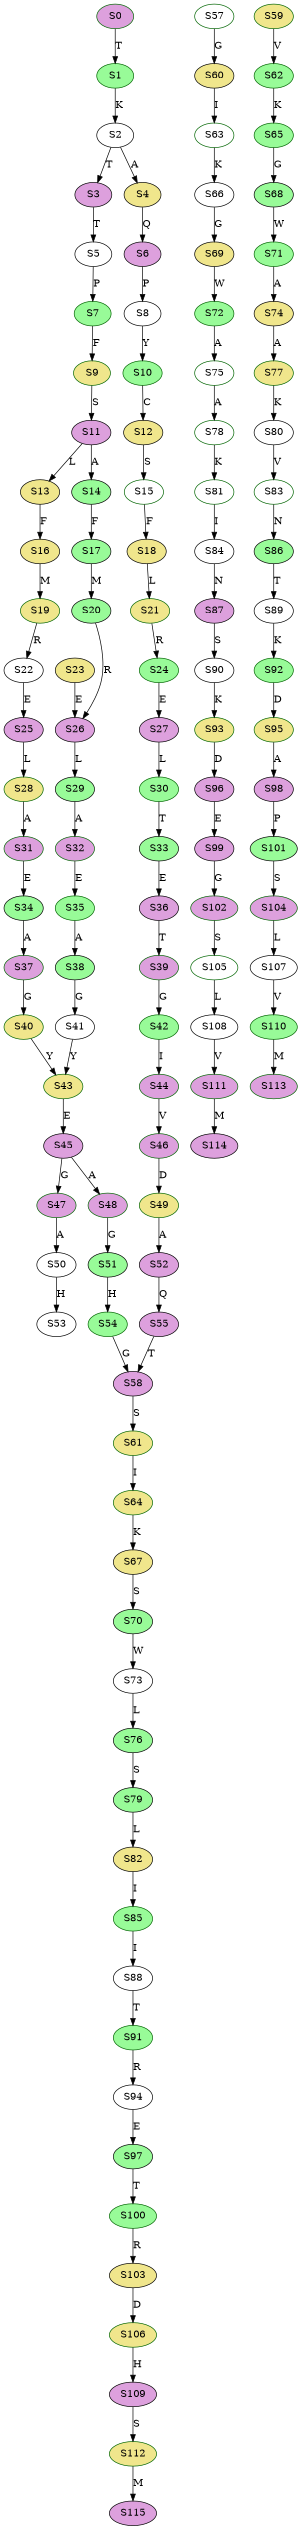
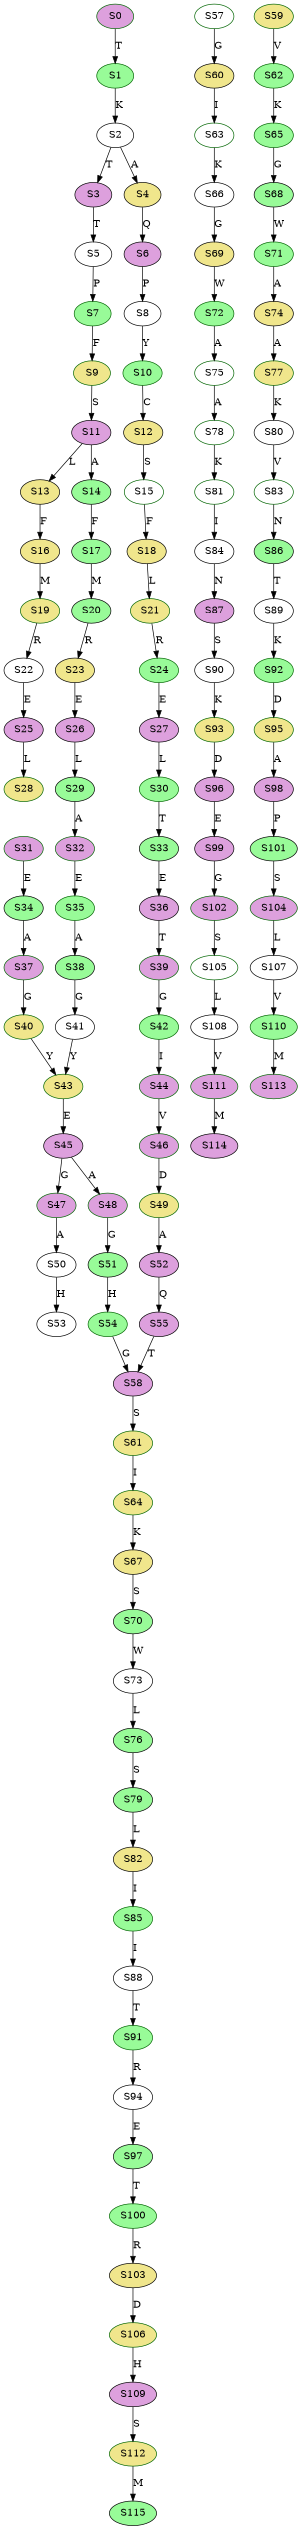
(103, 669) -> (84, 637)
(24, 816) -> none
(133, 2513) -> (133, 2513)
